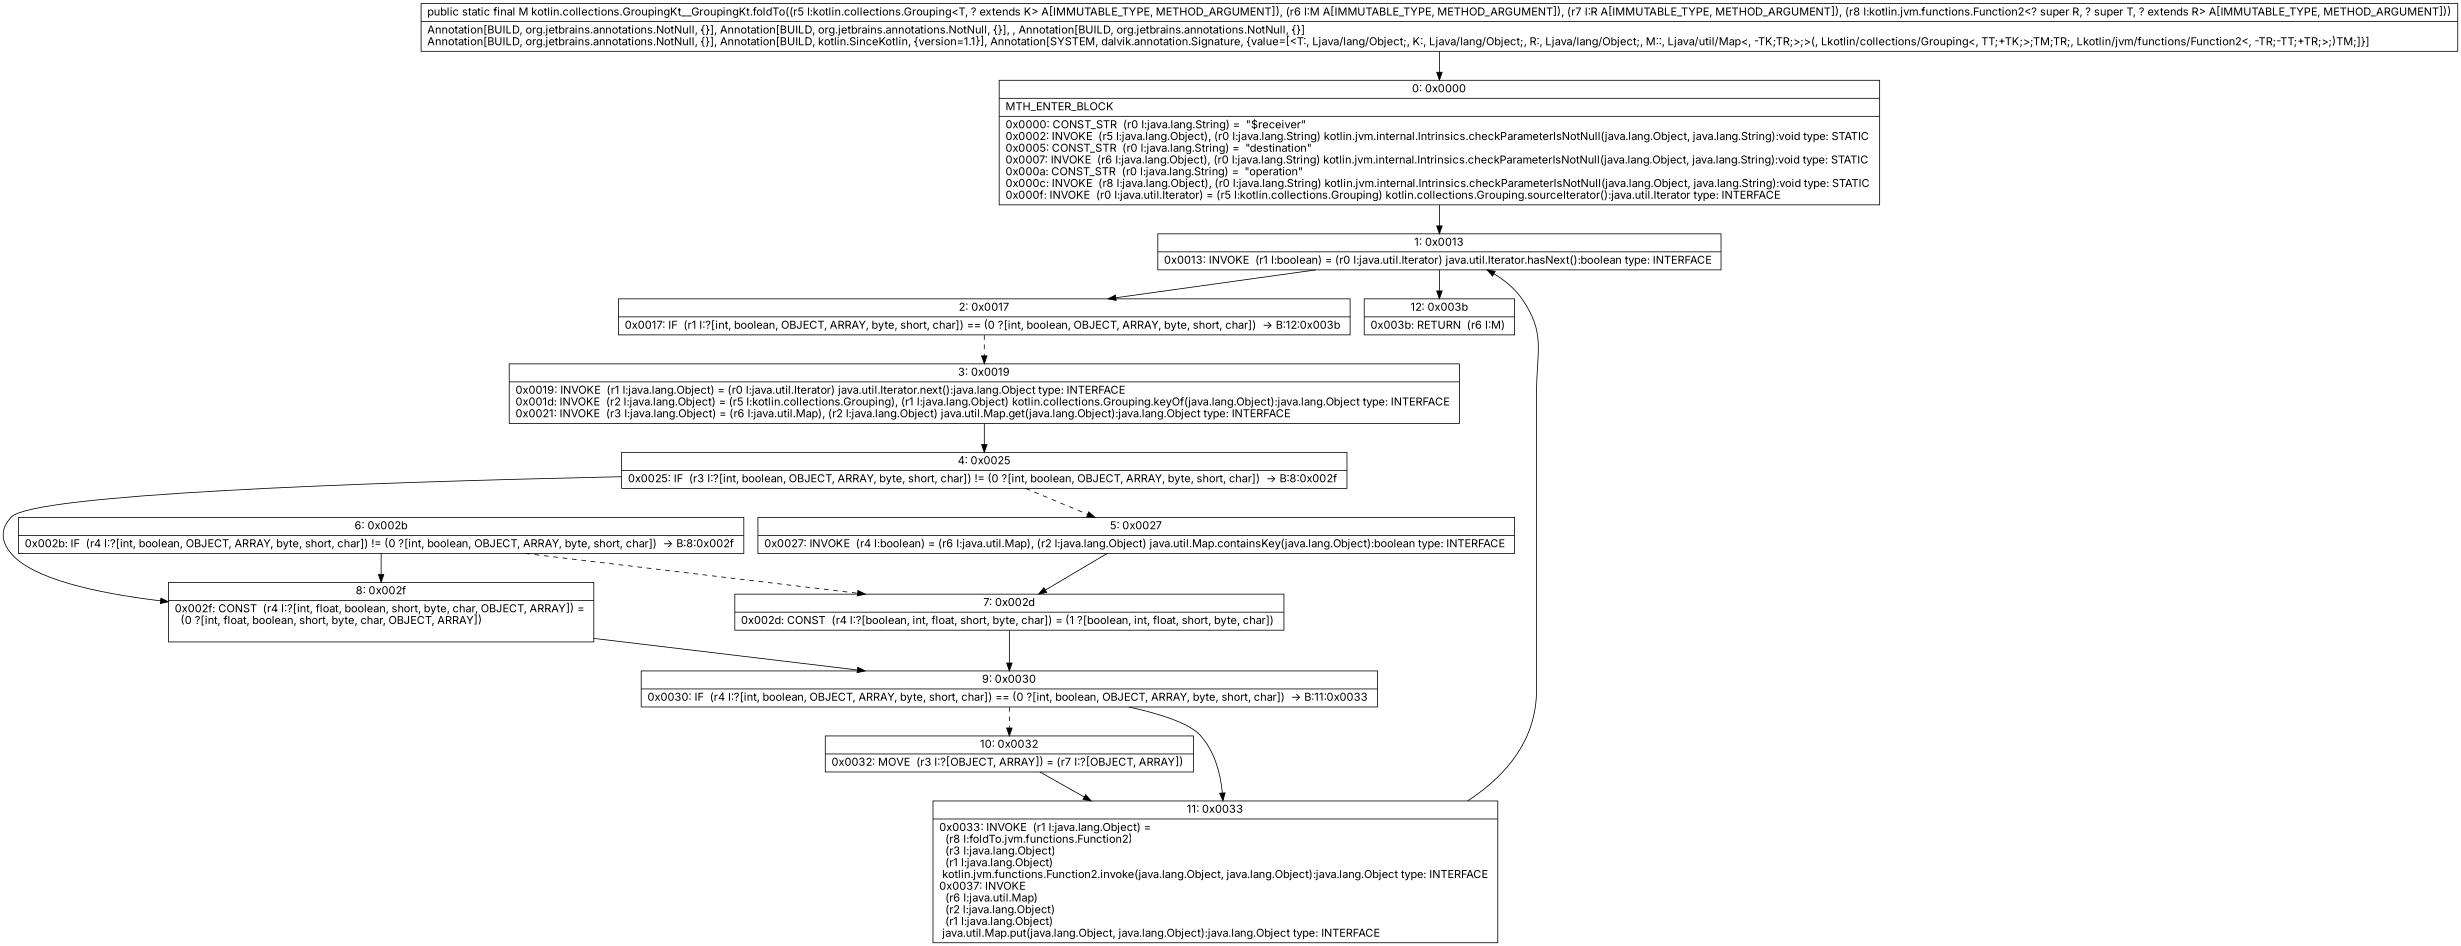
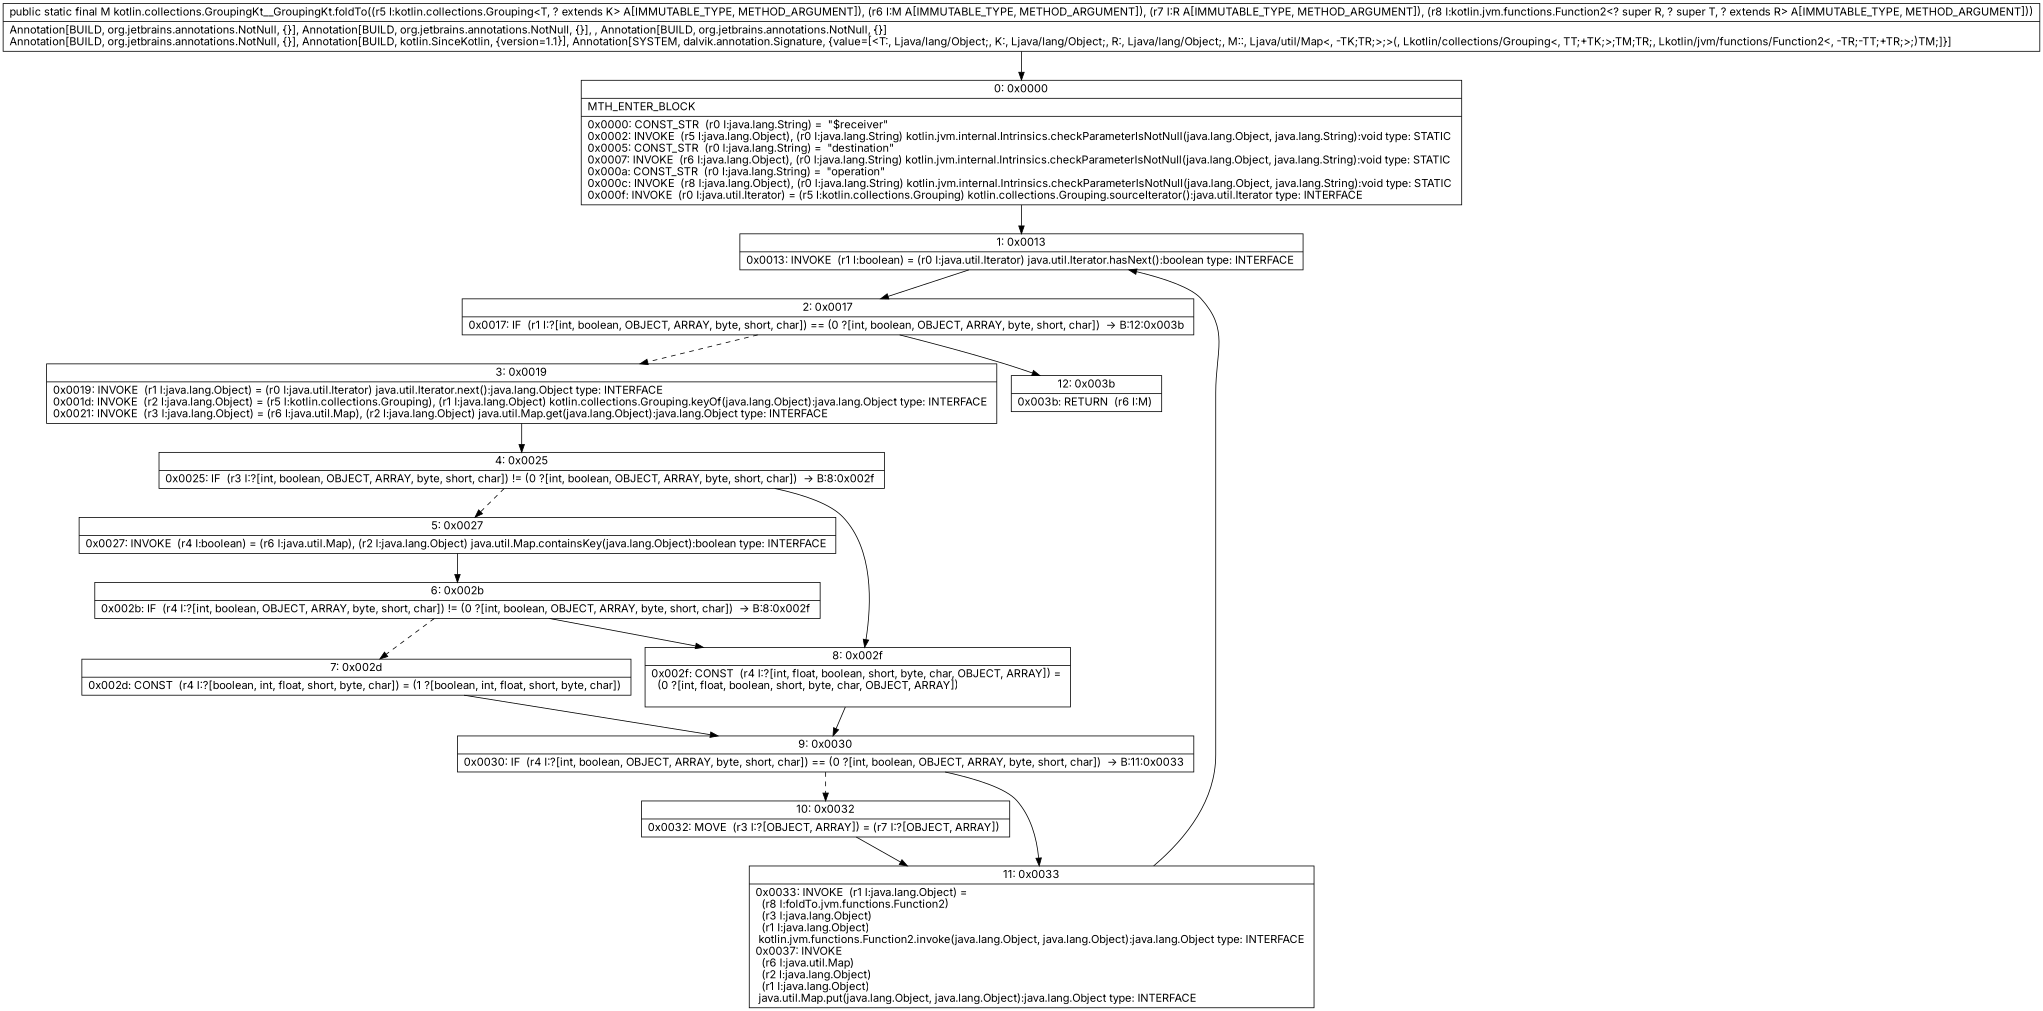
(1439, 280) -> (966, 353)
(1076, 572) -> (457, 564)
